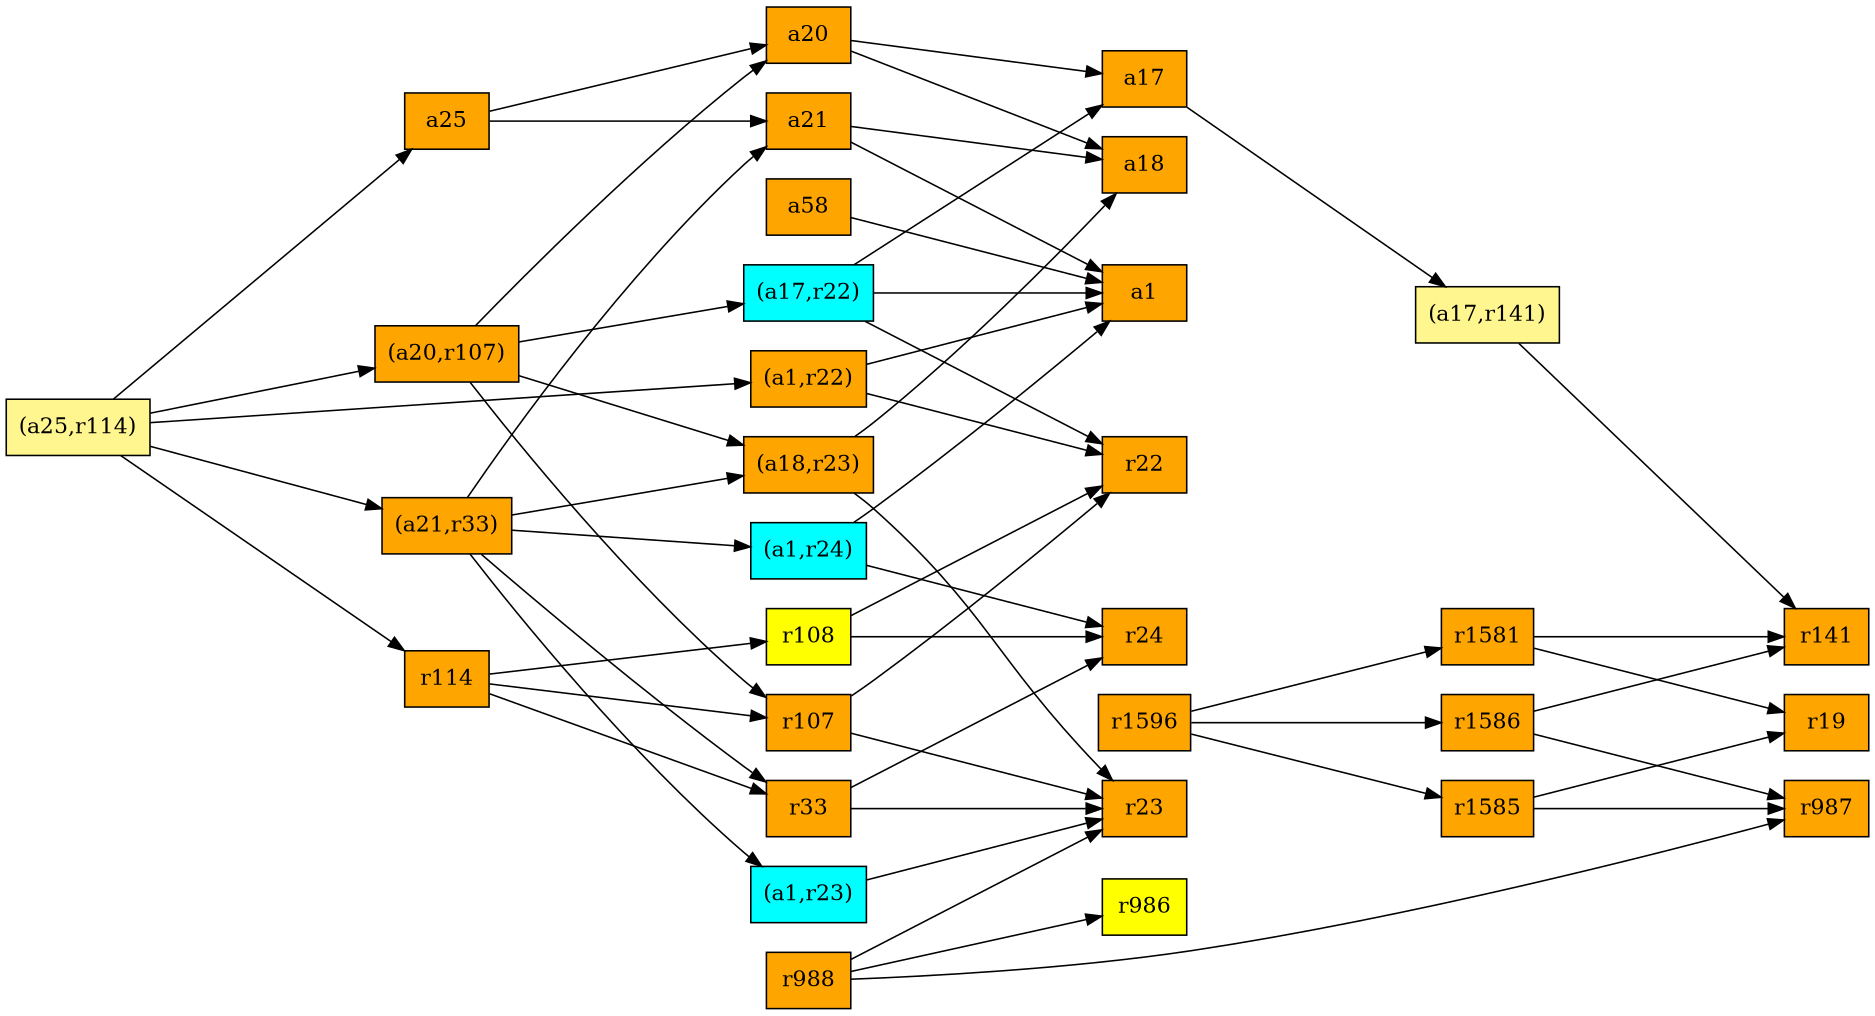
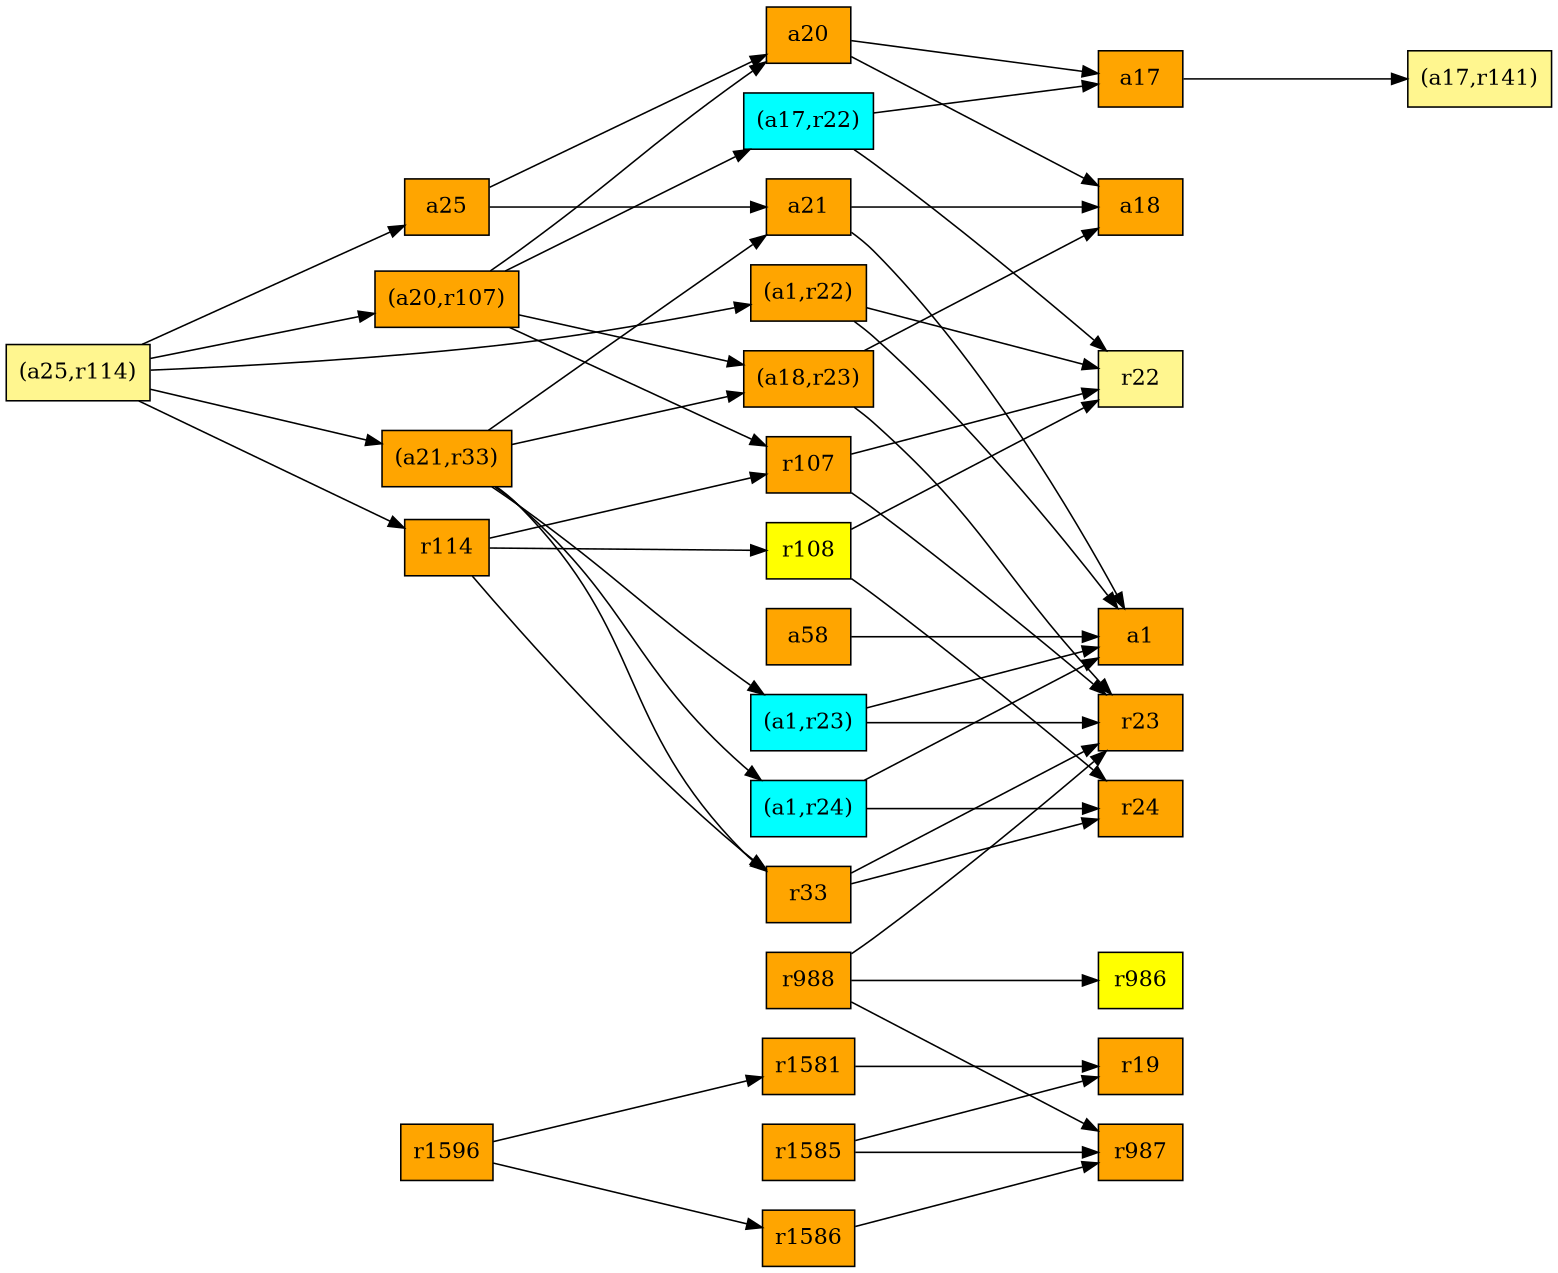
(980, 293) -> (969, 681)
(1145, 465) -> (1141, 379)
(1827, 637) -> none
(1309, 764) -> none
